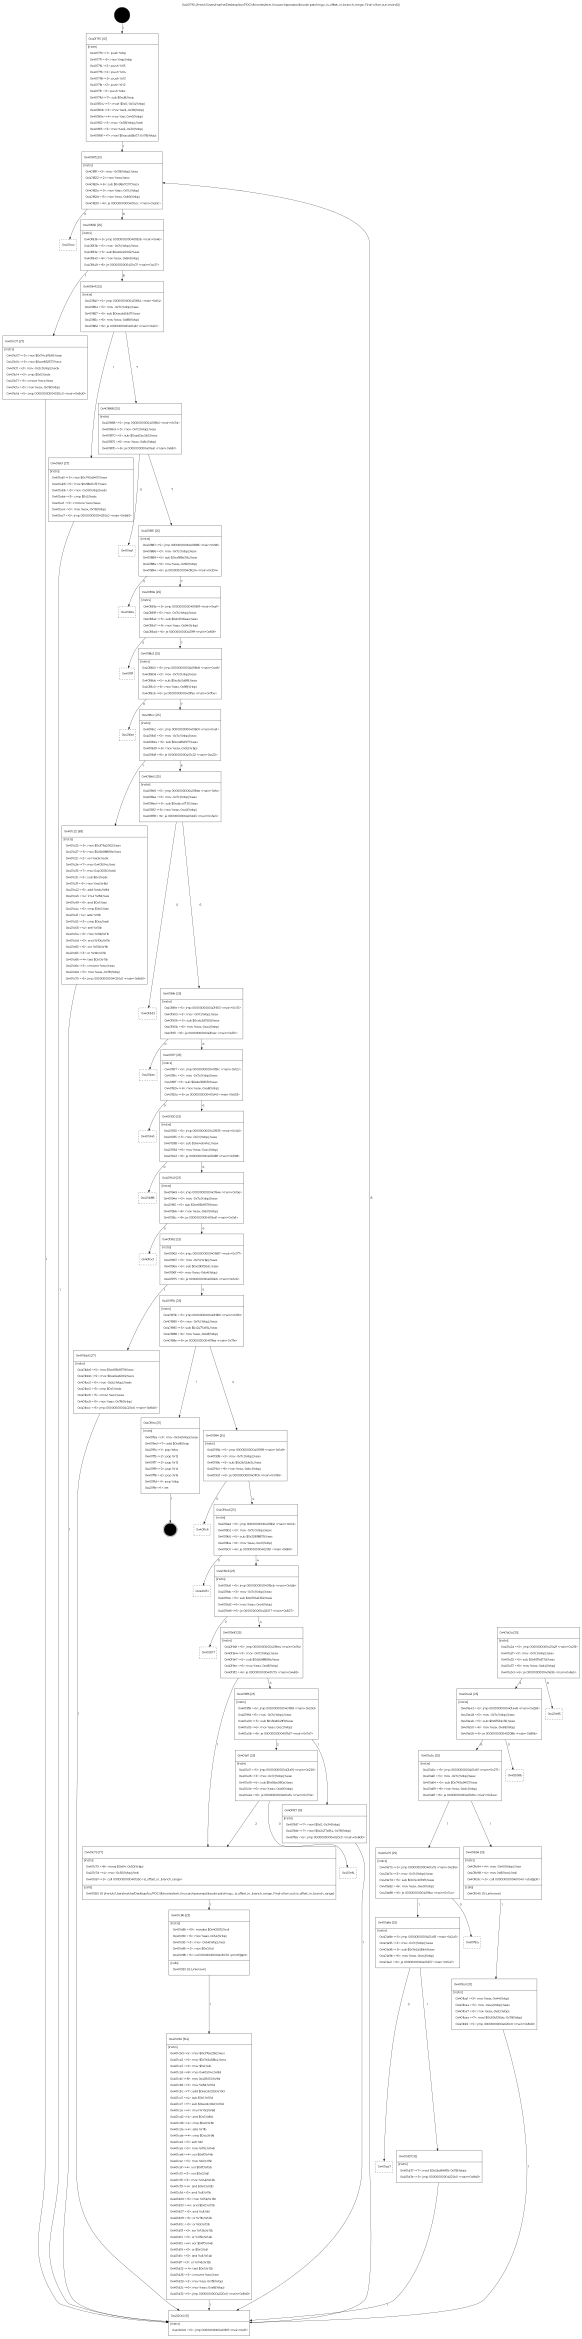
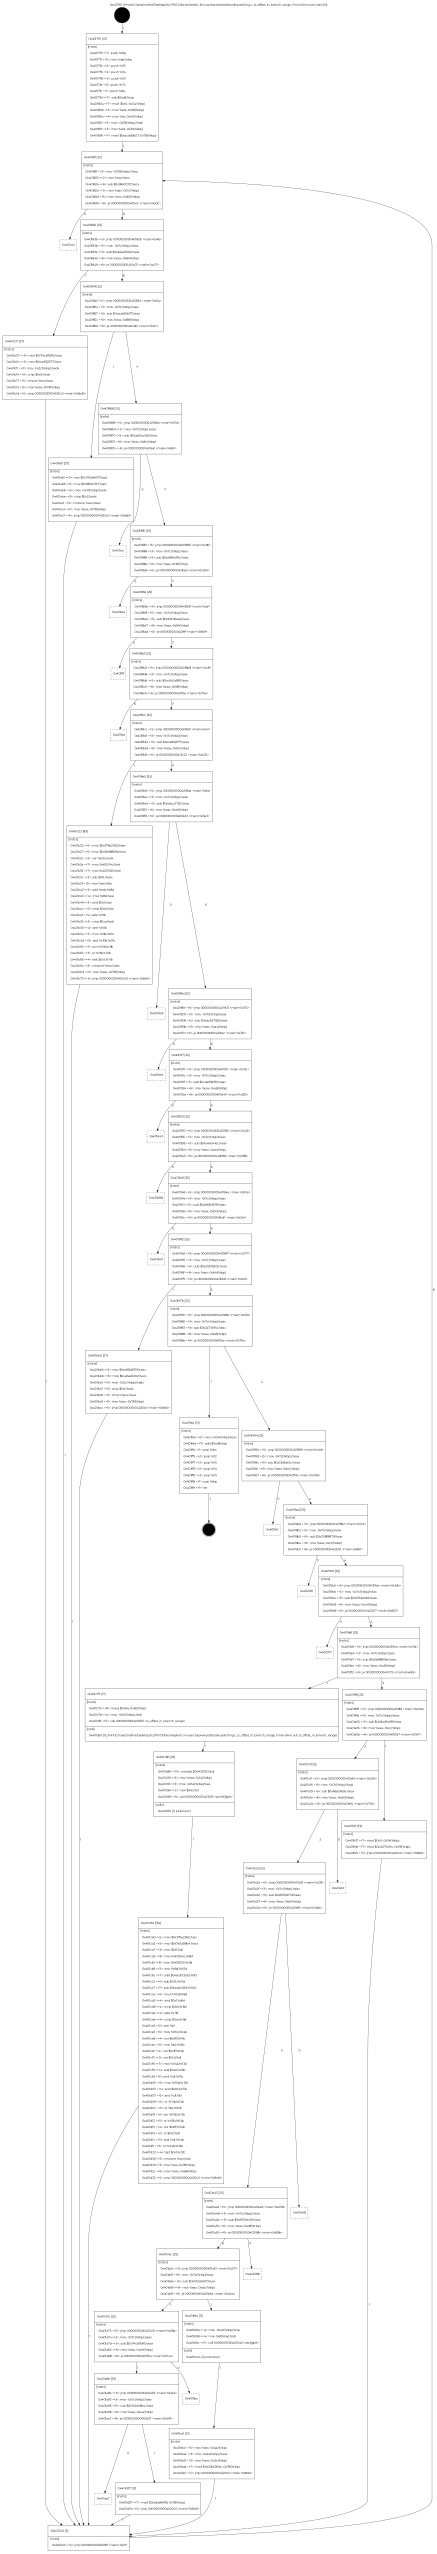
(244, 1823) -> (311, 1835)
